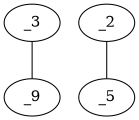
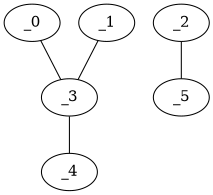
none -> (32, 23)
none -> (107, 23)
(32, 97) -> (69, 172)
